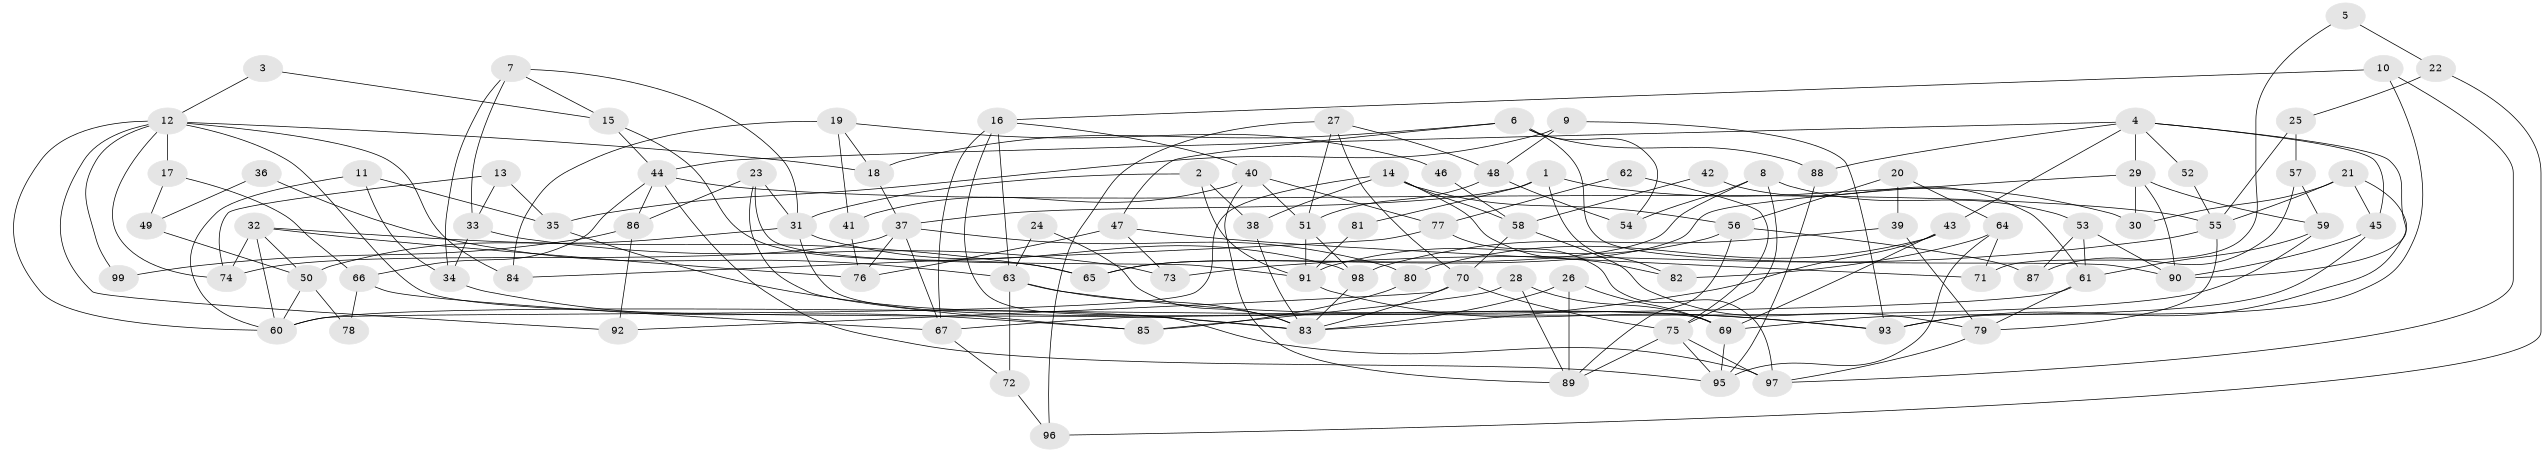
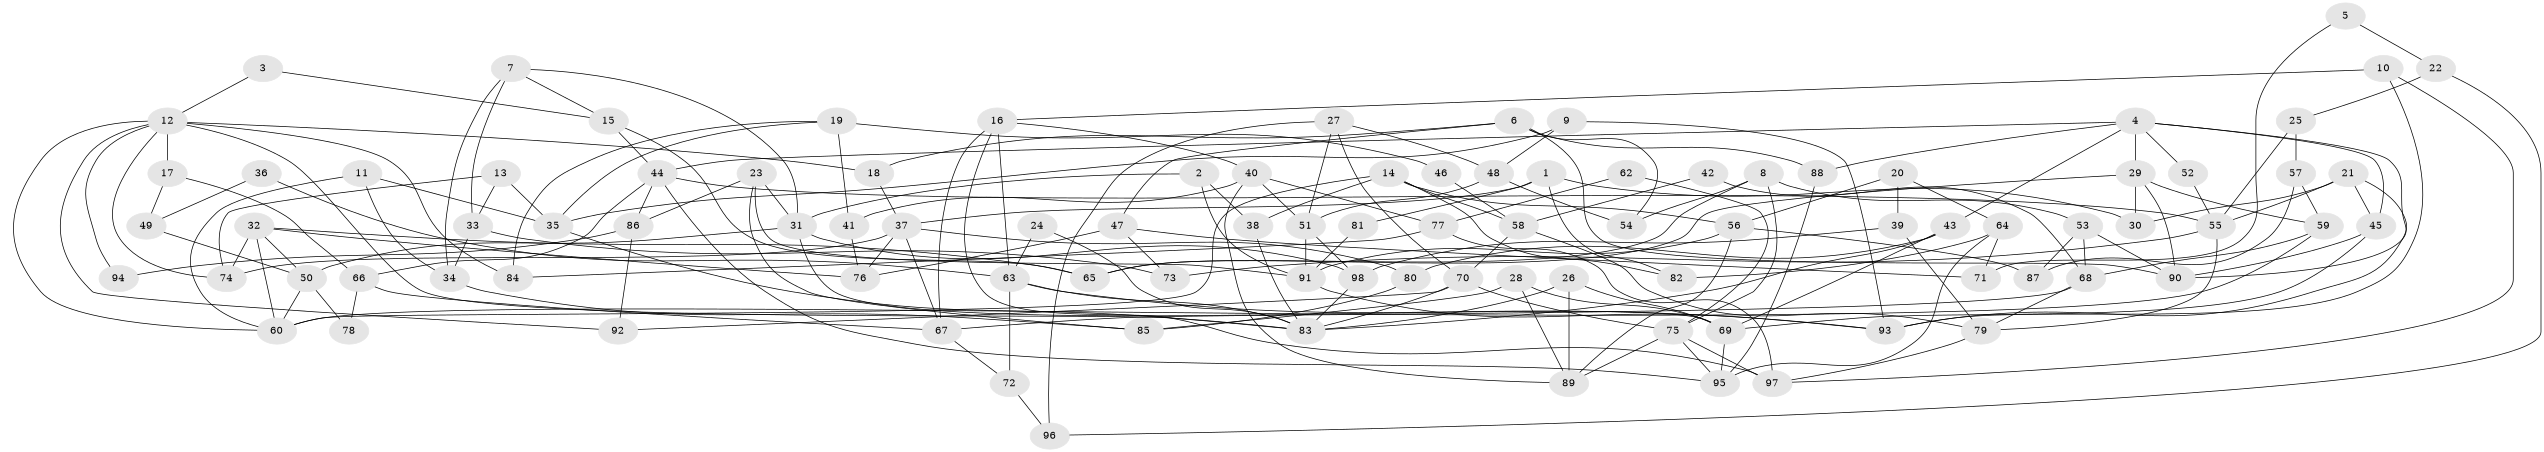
(856, 147) -> (680, 143)
(119, 279) -> (119, 279)
(2086, 279) -> (2086, 279)
